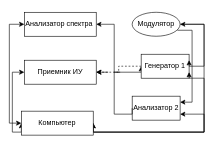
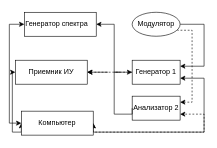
(61, 24) -> (59, 24)
(185, 30) -> (185, 30)
(165, 66) -> (156, 72)
(60, 72) -> (51, 72)
(204, 72) -> none
(193, 114) -> (193, 114)
